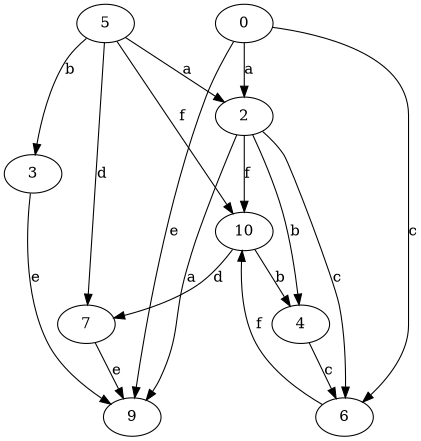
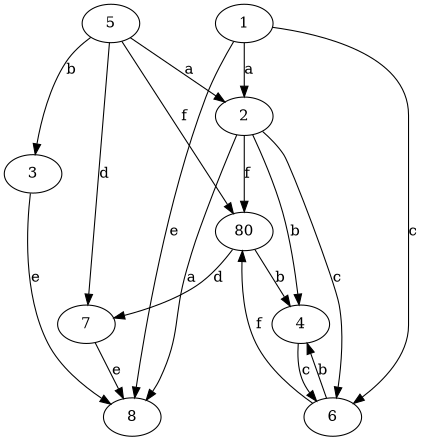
(244, 23) -> (244, 23)
(244, 231) -> (244, 231)
none -> (319, 376)
(132, 417) -> (132, 417)
